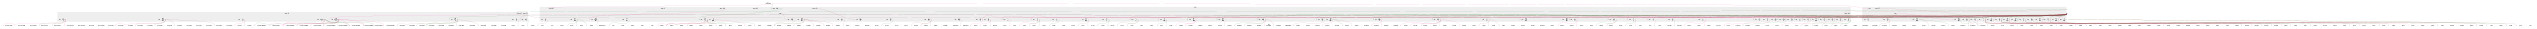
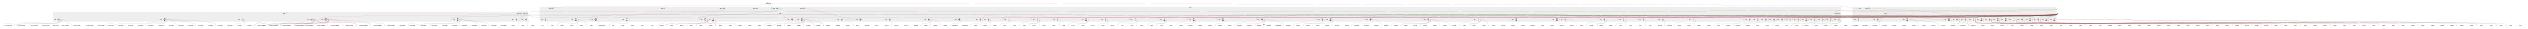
(1347, 25) -> none
